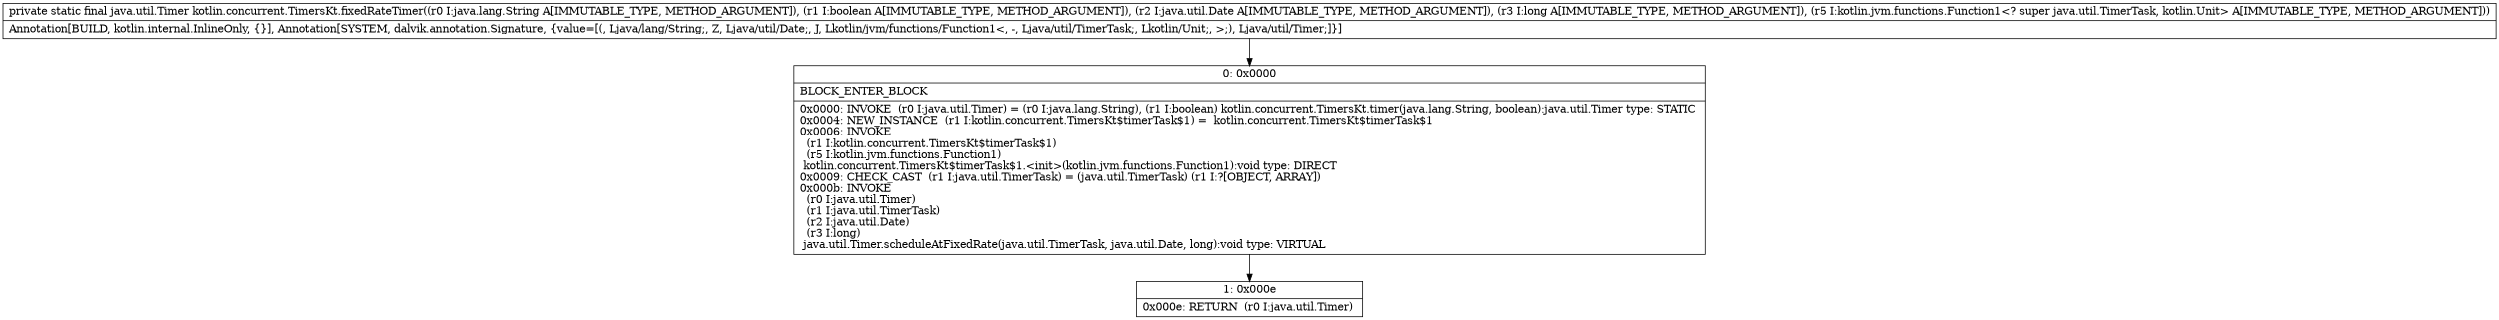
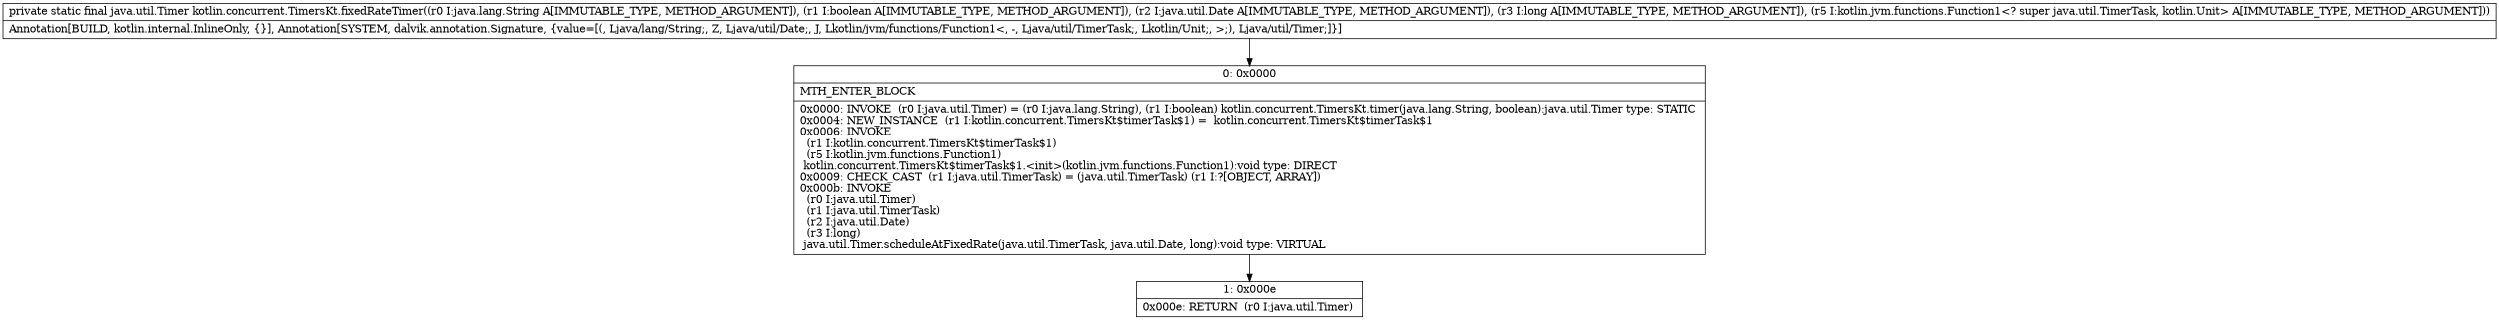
(864, 92) -> (858, 92)
